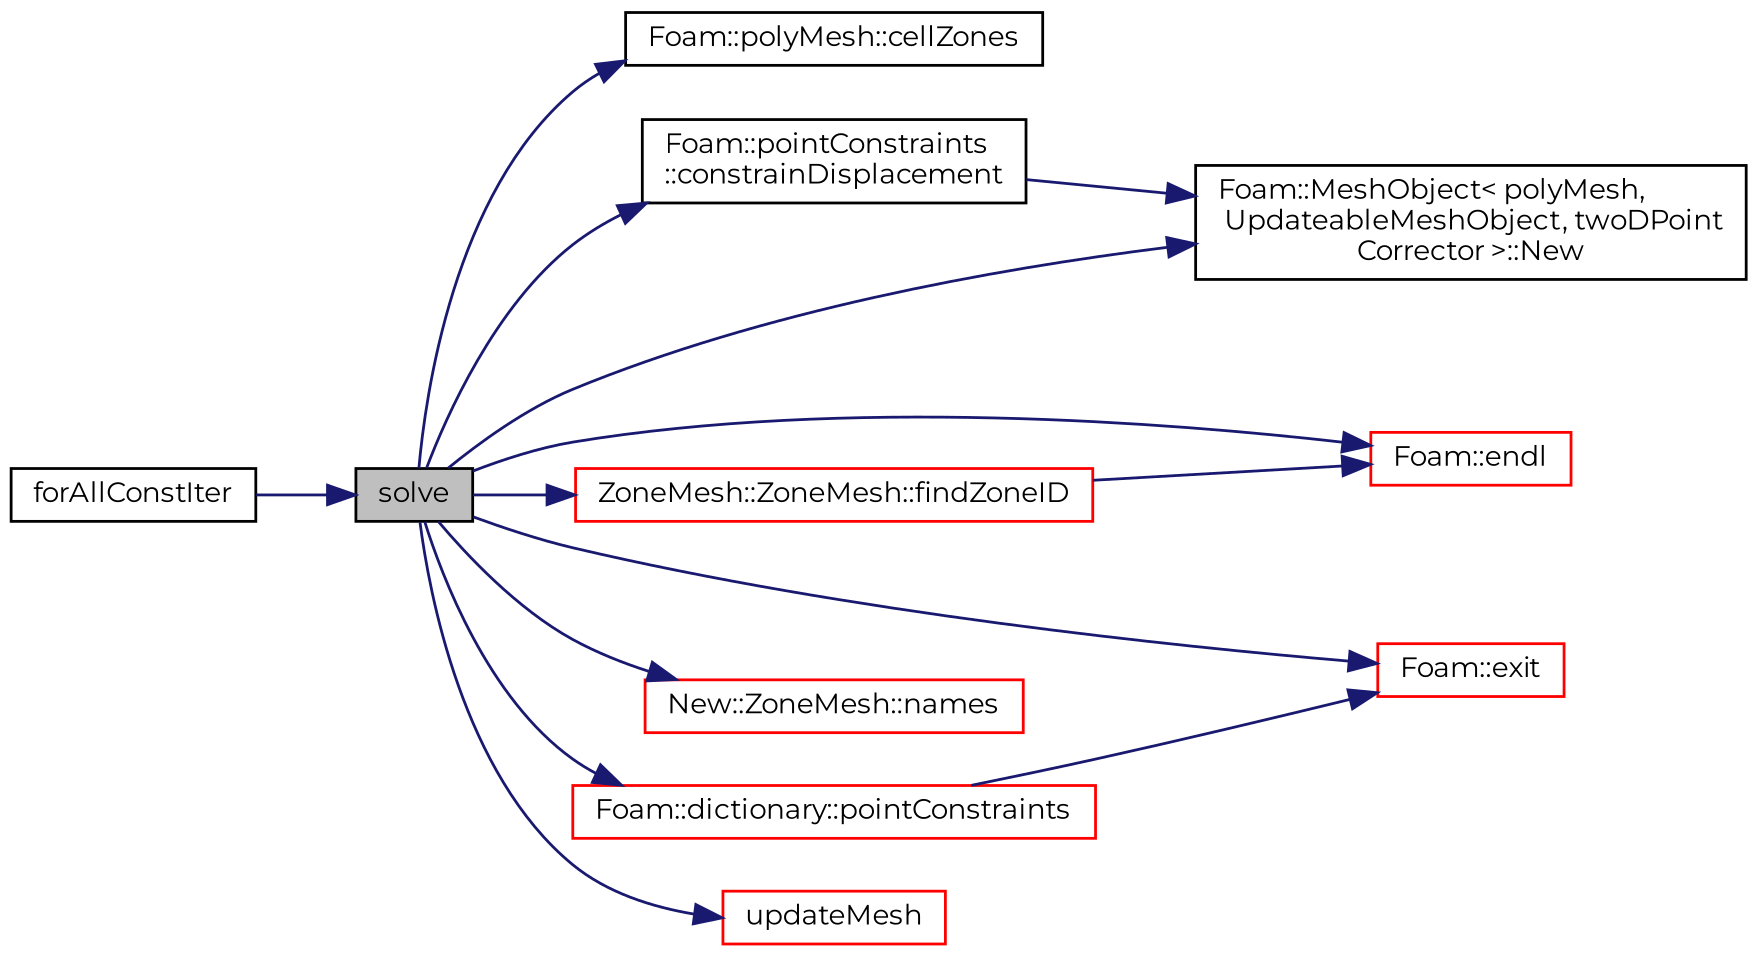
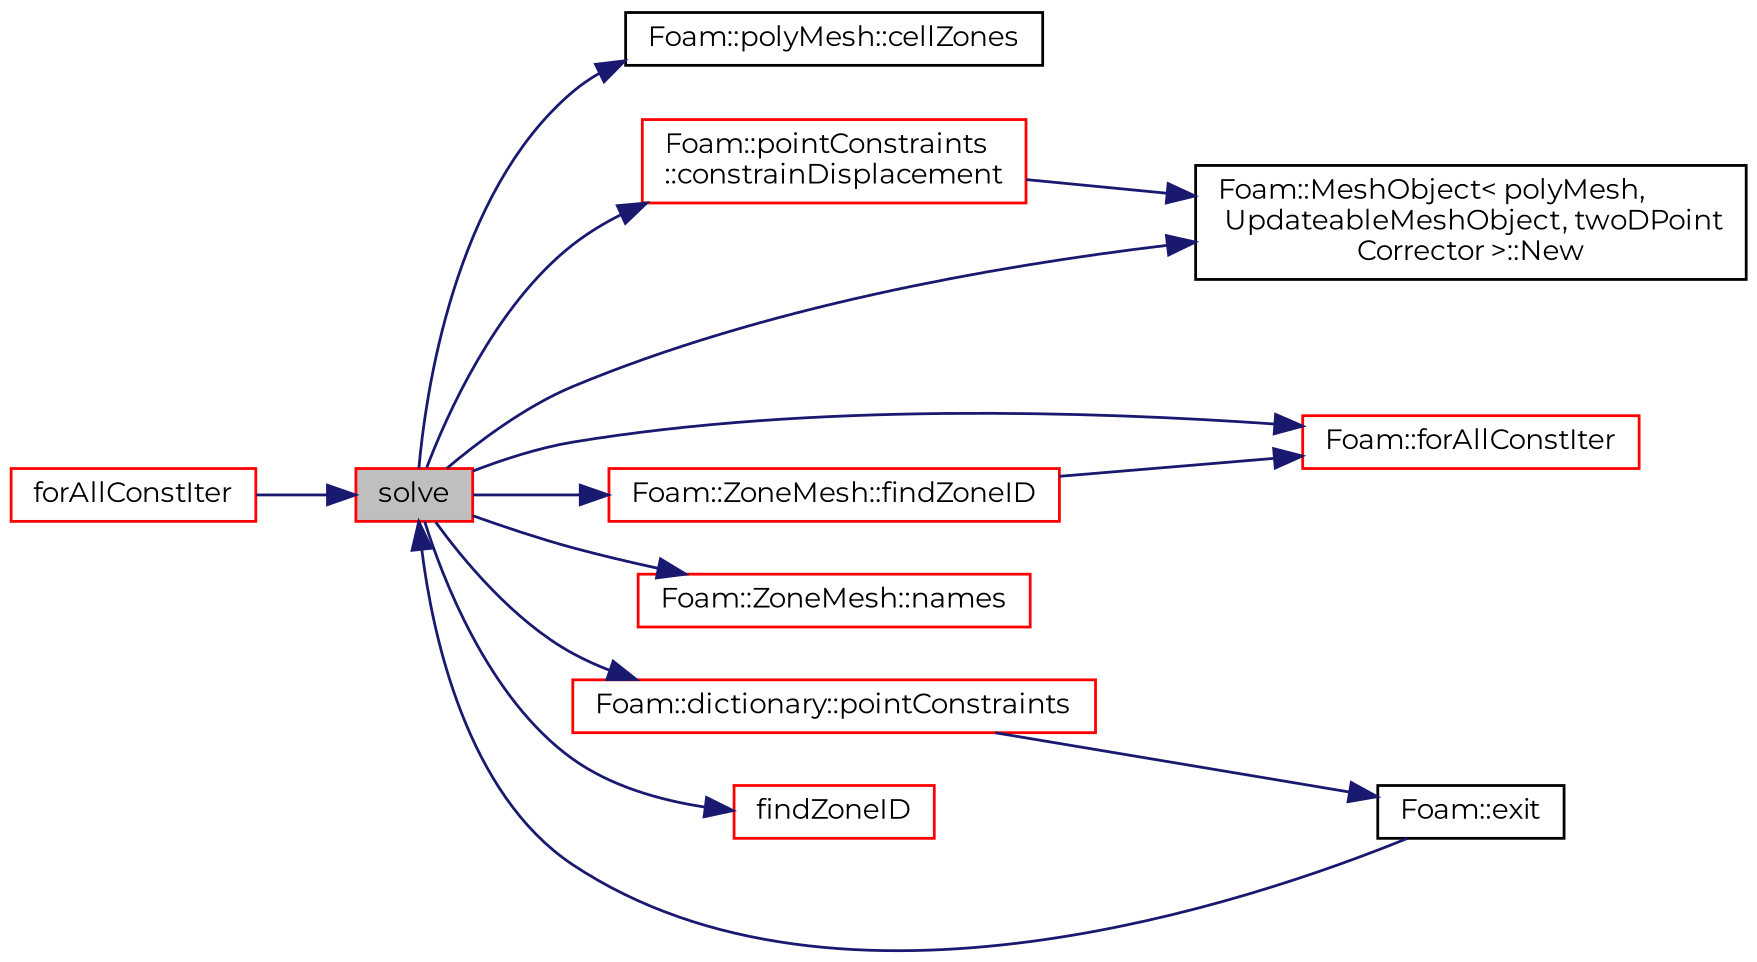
(834, 161) -> (834, 161)
(1471, 459) -> (1471, 442)
(133, 495) -> (133, 495)
(414, 495) -> (414, 495)
(834, 495) -> (834, 495)
(907, 610) -> (811, 945)
(1471, 670) -> (1471, 812)
(834, 706) -> (834, 601)
(834, 918) -> (834, 812)
